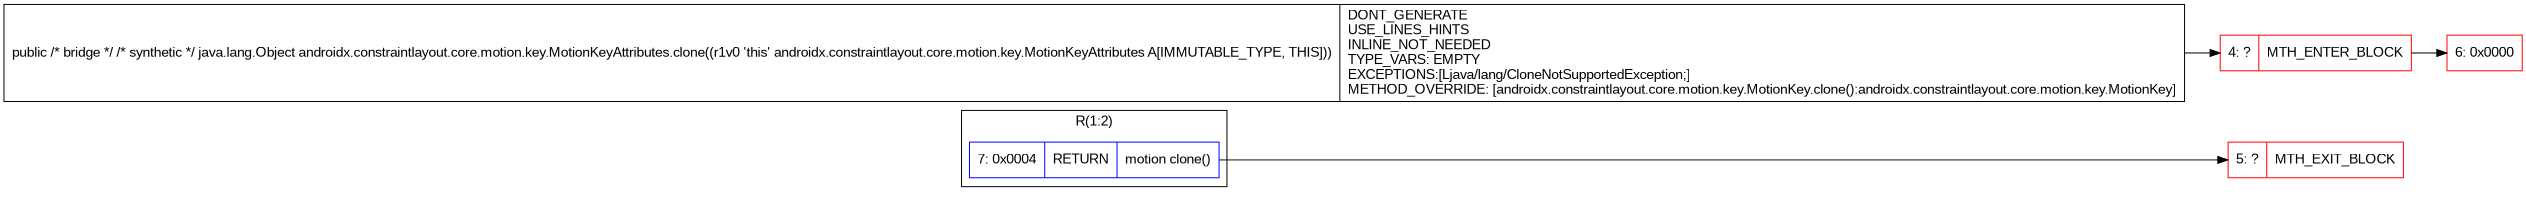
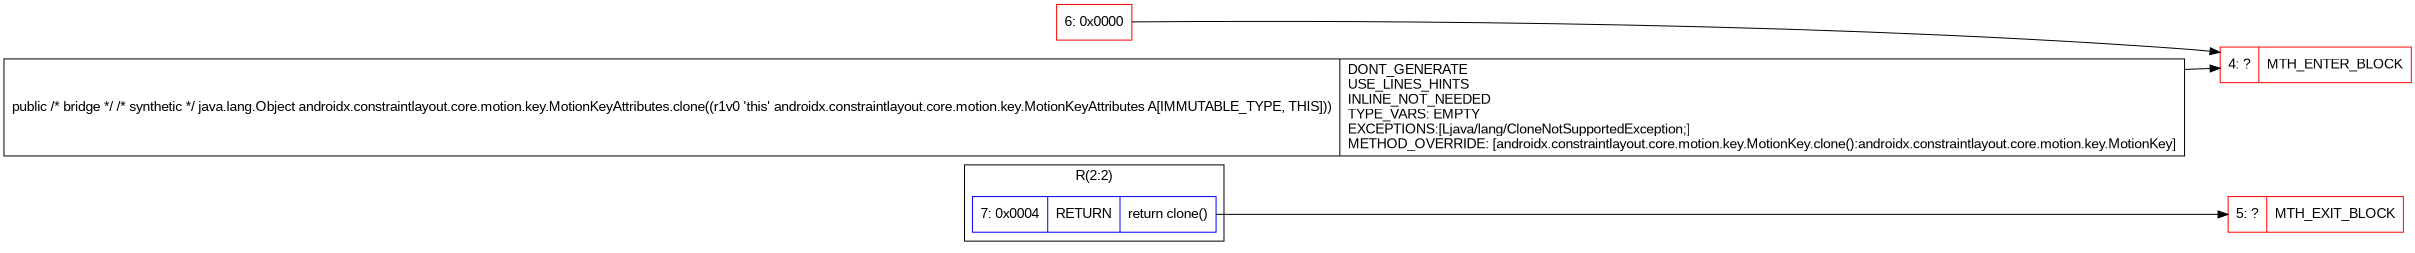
(2424, 53) -> (1671, 26)
(1094, 122) -> (1094, 176)
(1168, 159) -> (1168, 214)
